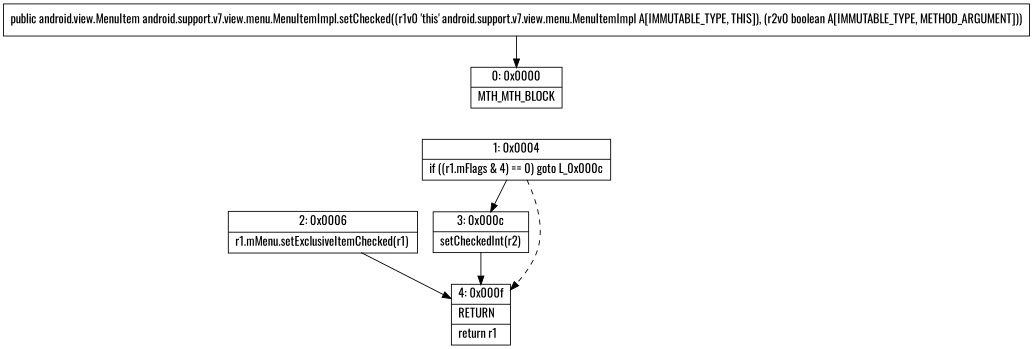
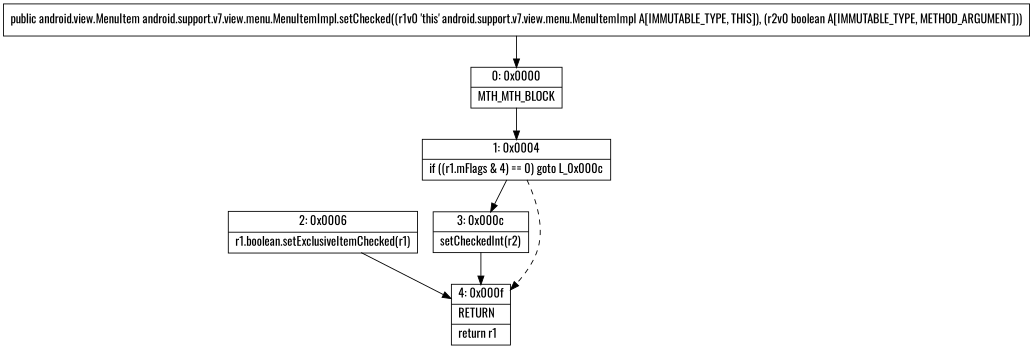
none -> (516, 119)
(322, 242) -> (323, 242)
